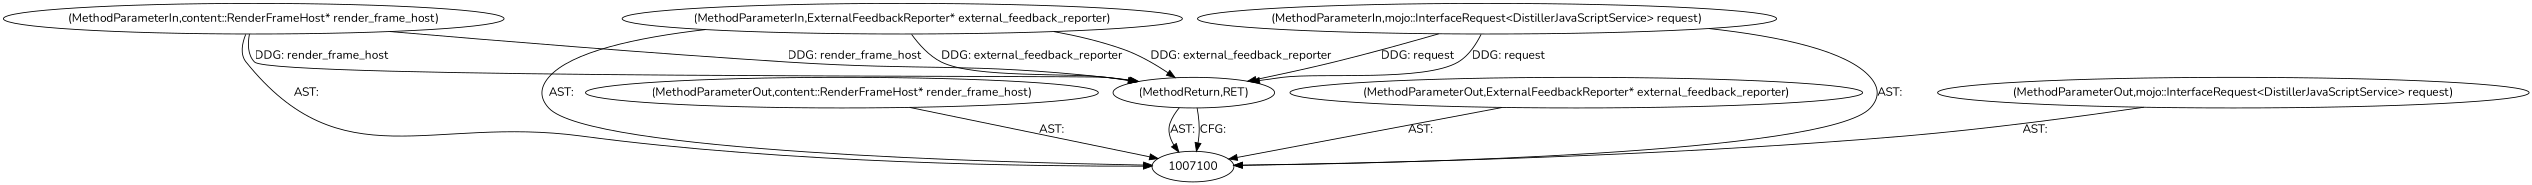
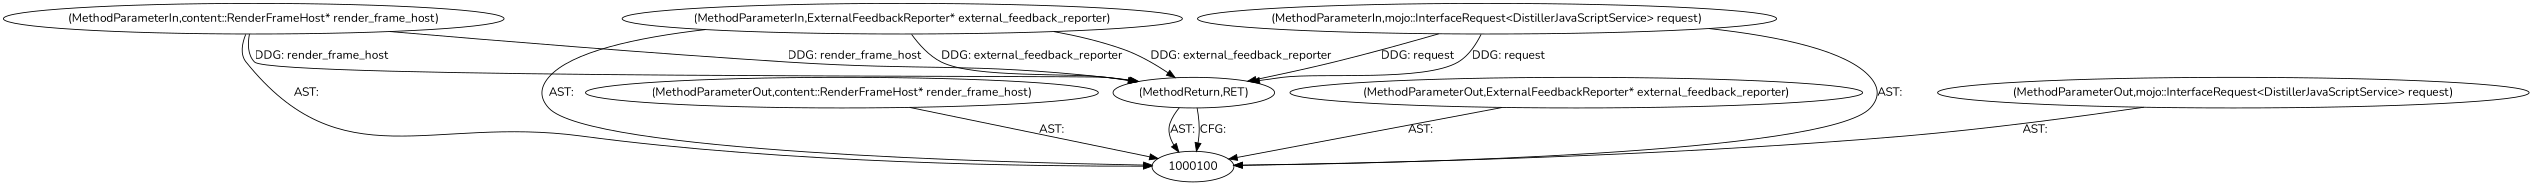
(1193, 167) -> (1193, 167)
